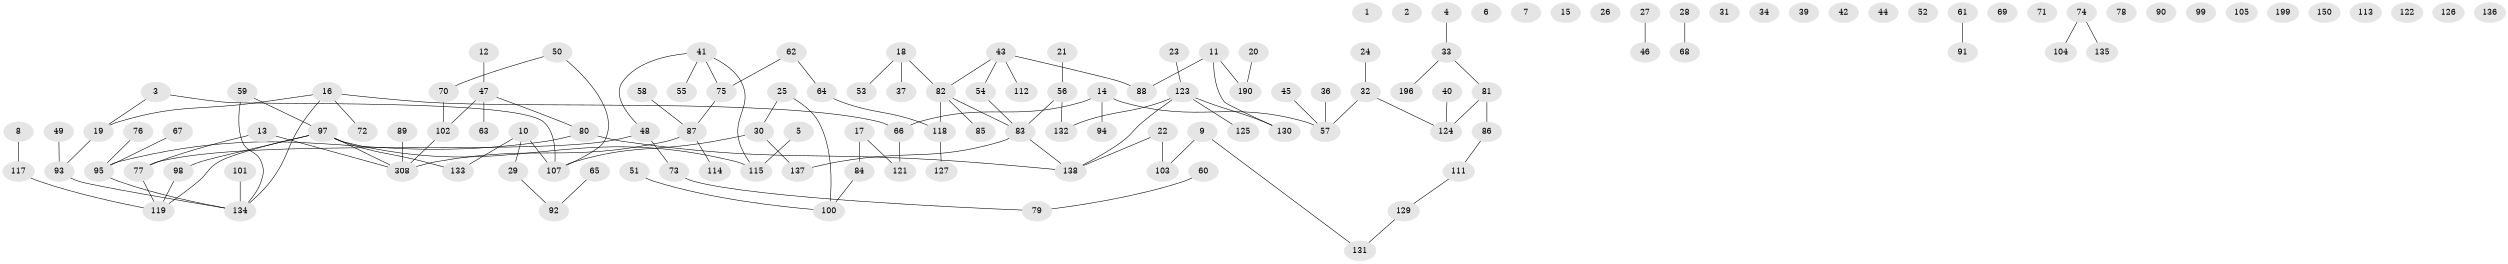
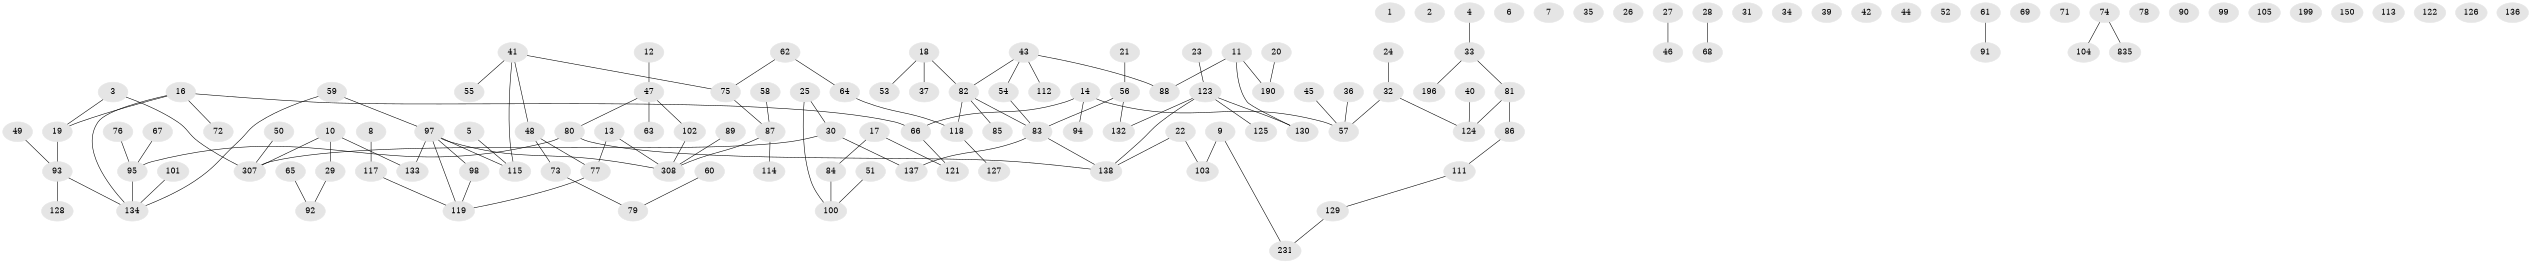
(1566, 13) -> (1589, 13)
(2102, 52) -> (2125, 52)
(444, 92) -> none
(554, 171) -> (250, 171)
none -> (57, 211)
(1360, 251) -> (1285, 251)
